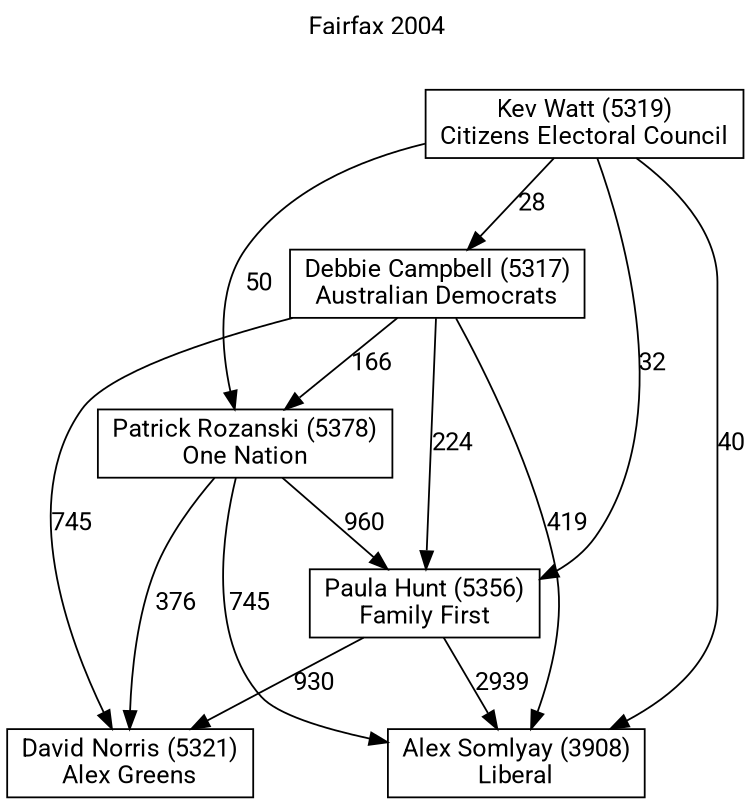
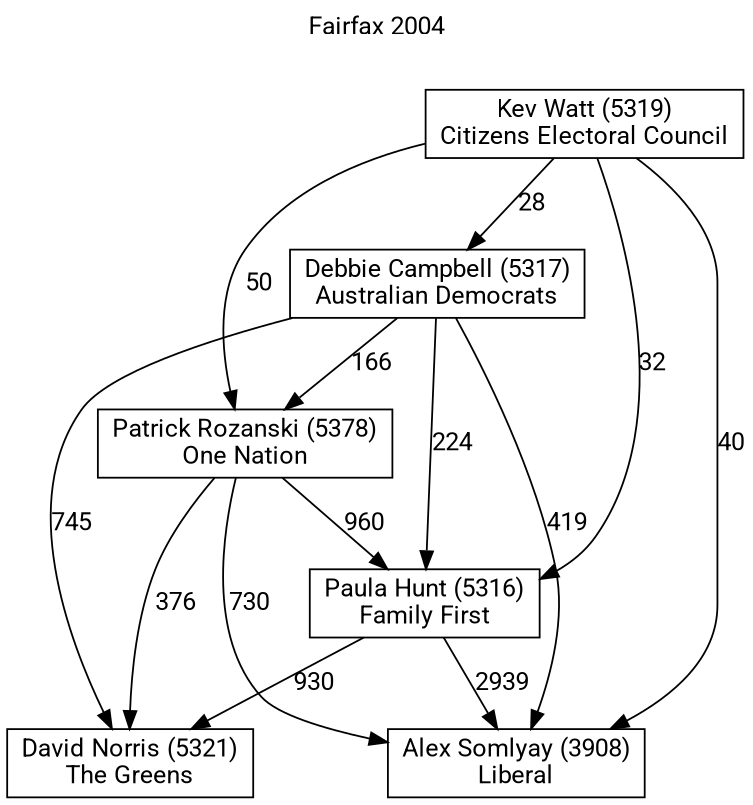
(250, 603) -> (250, 603)
(425, 603) -> (425, 603)
(130, 763) -> (130, 763)
